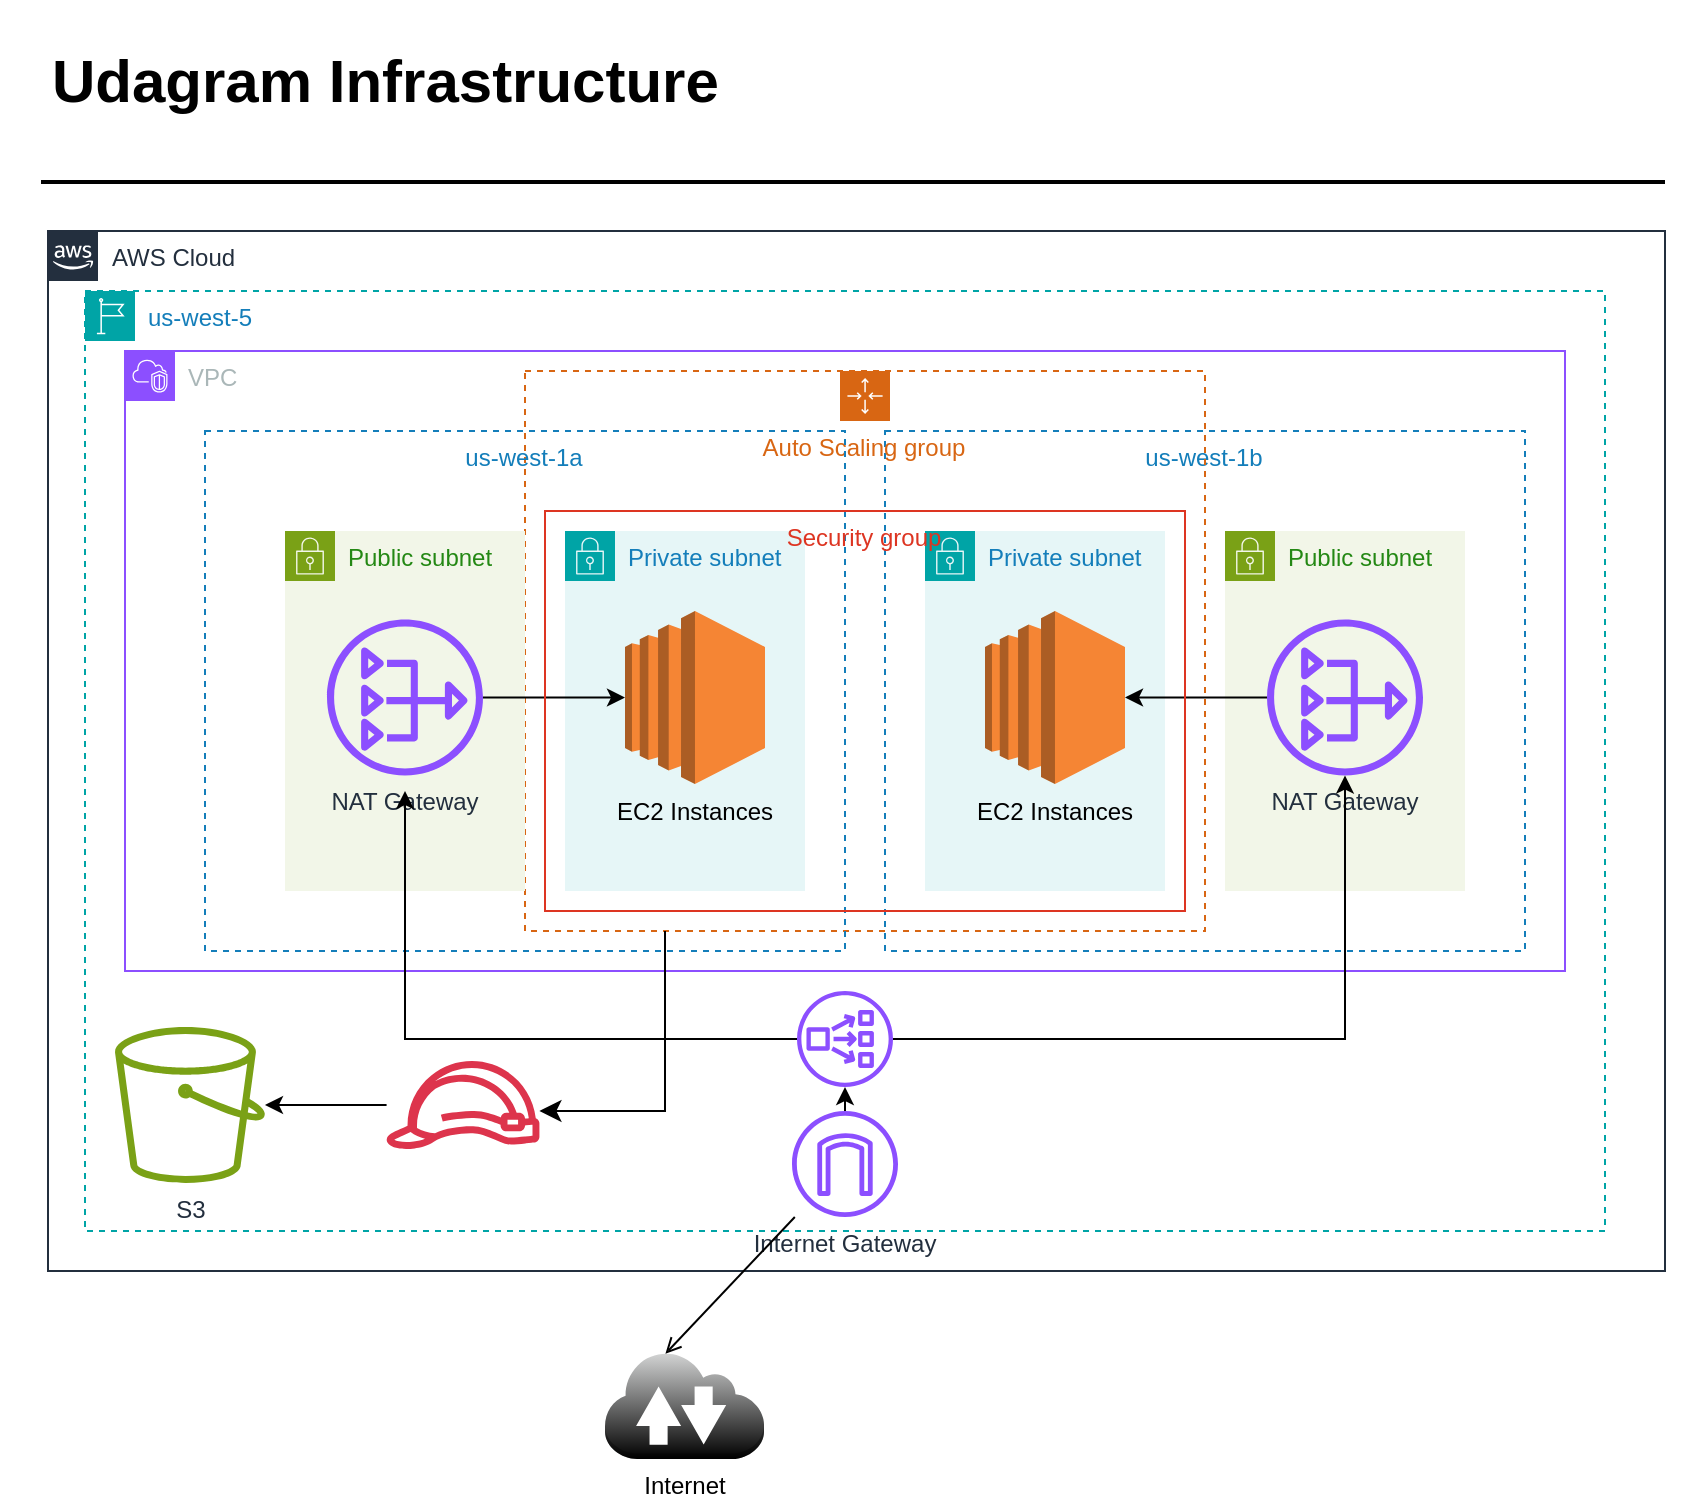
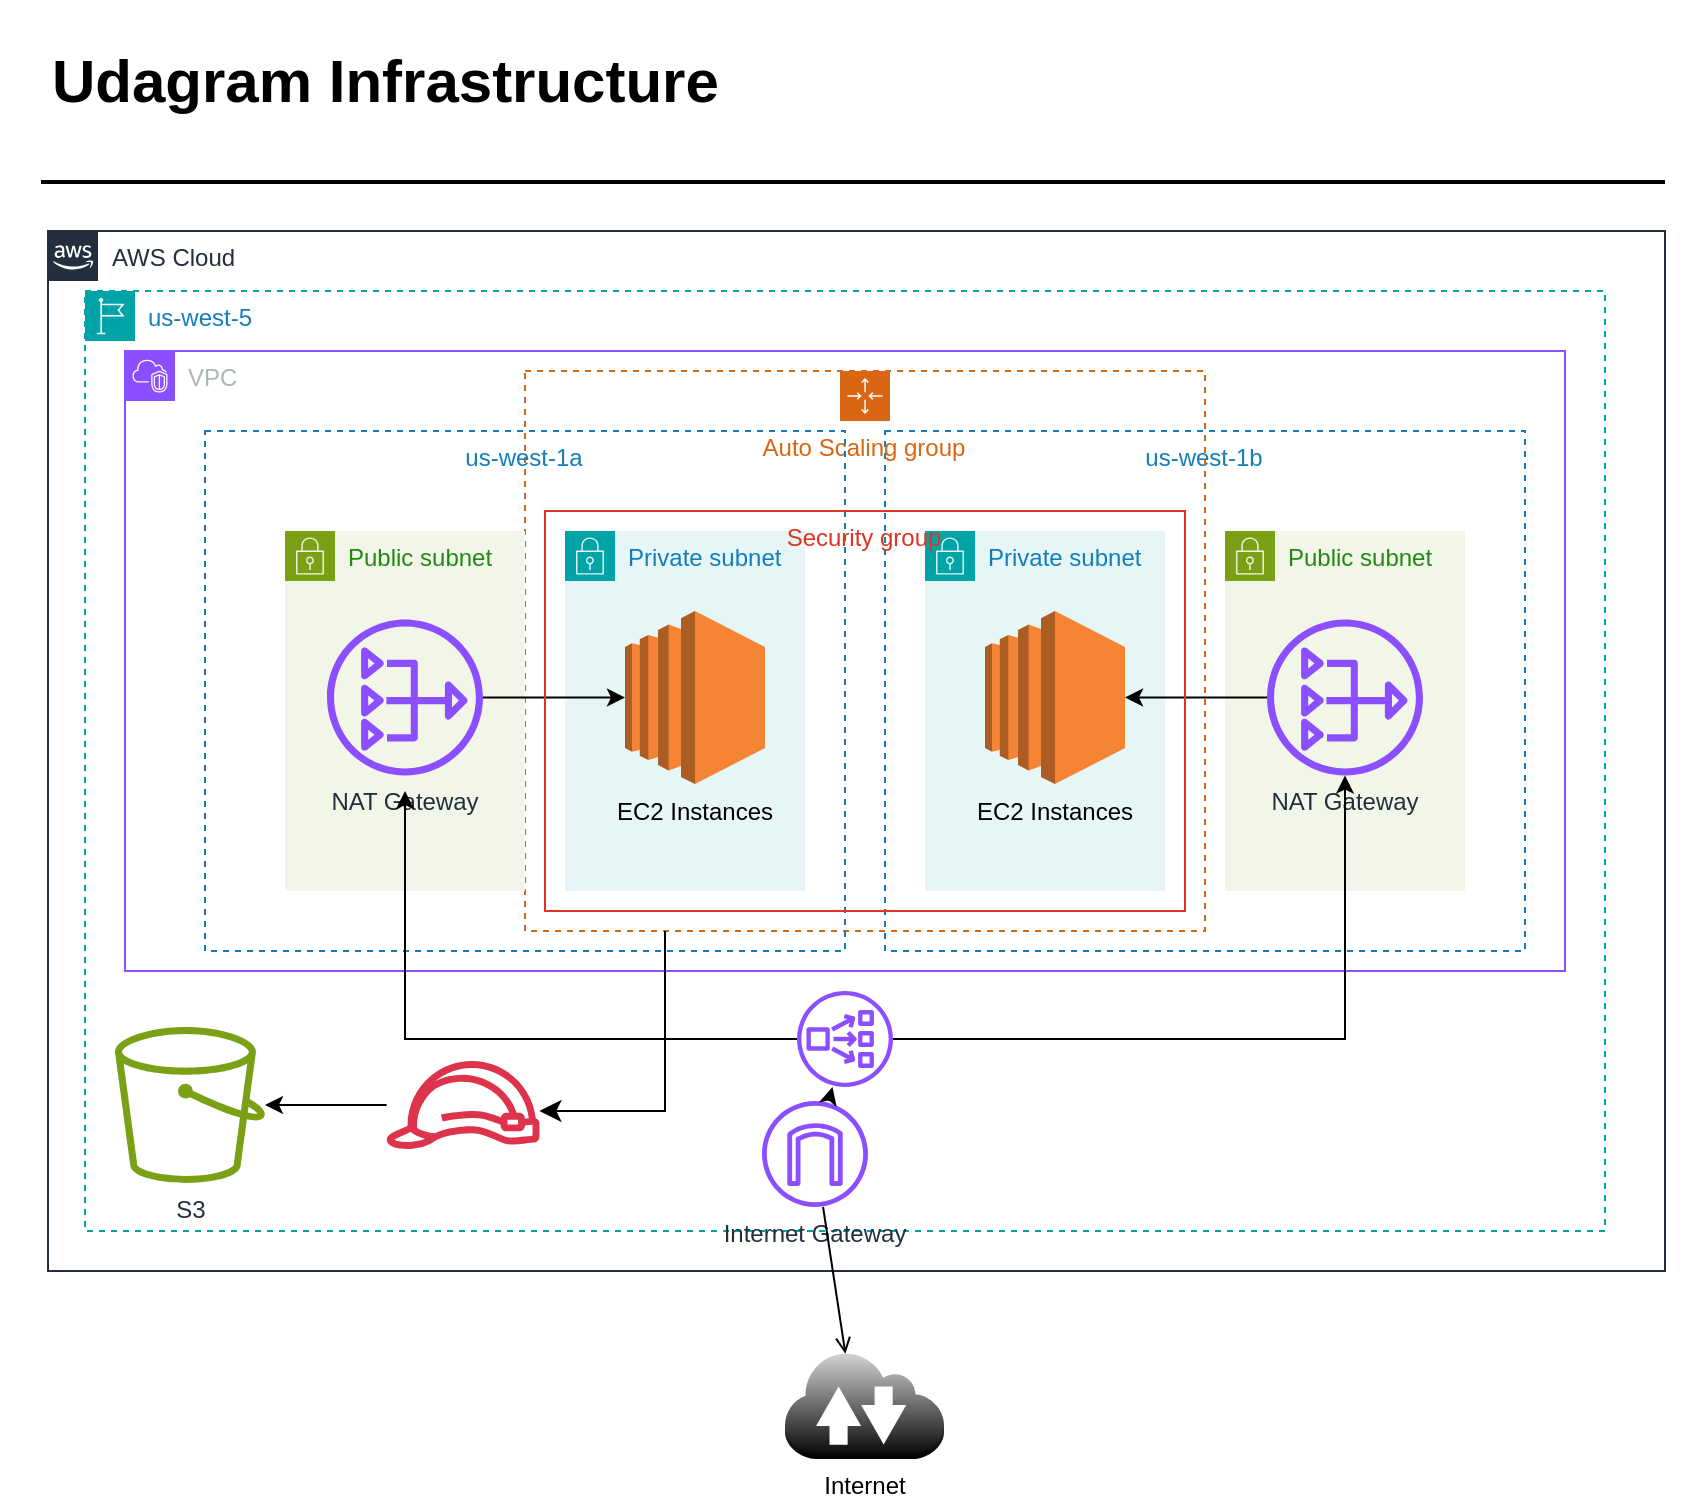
(845, 1164) -> (815, 1154)
(685, 1405) -> (865, 1405)
